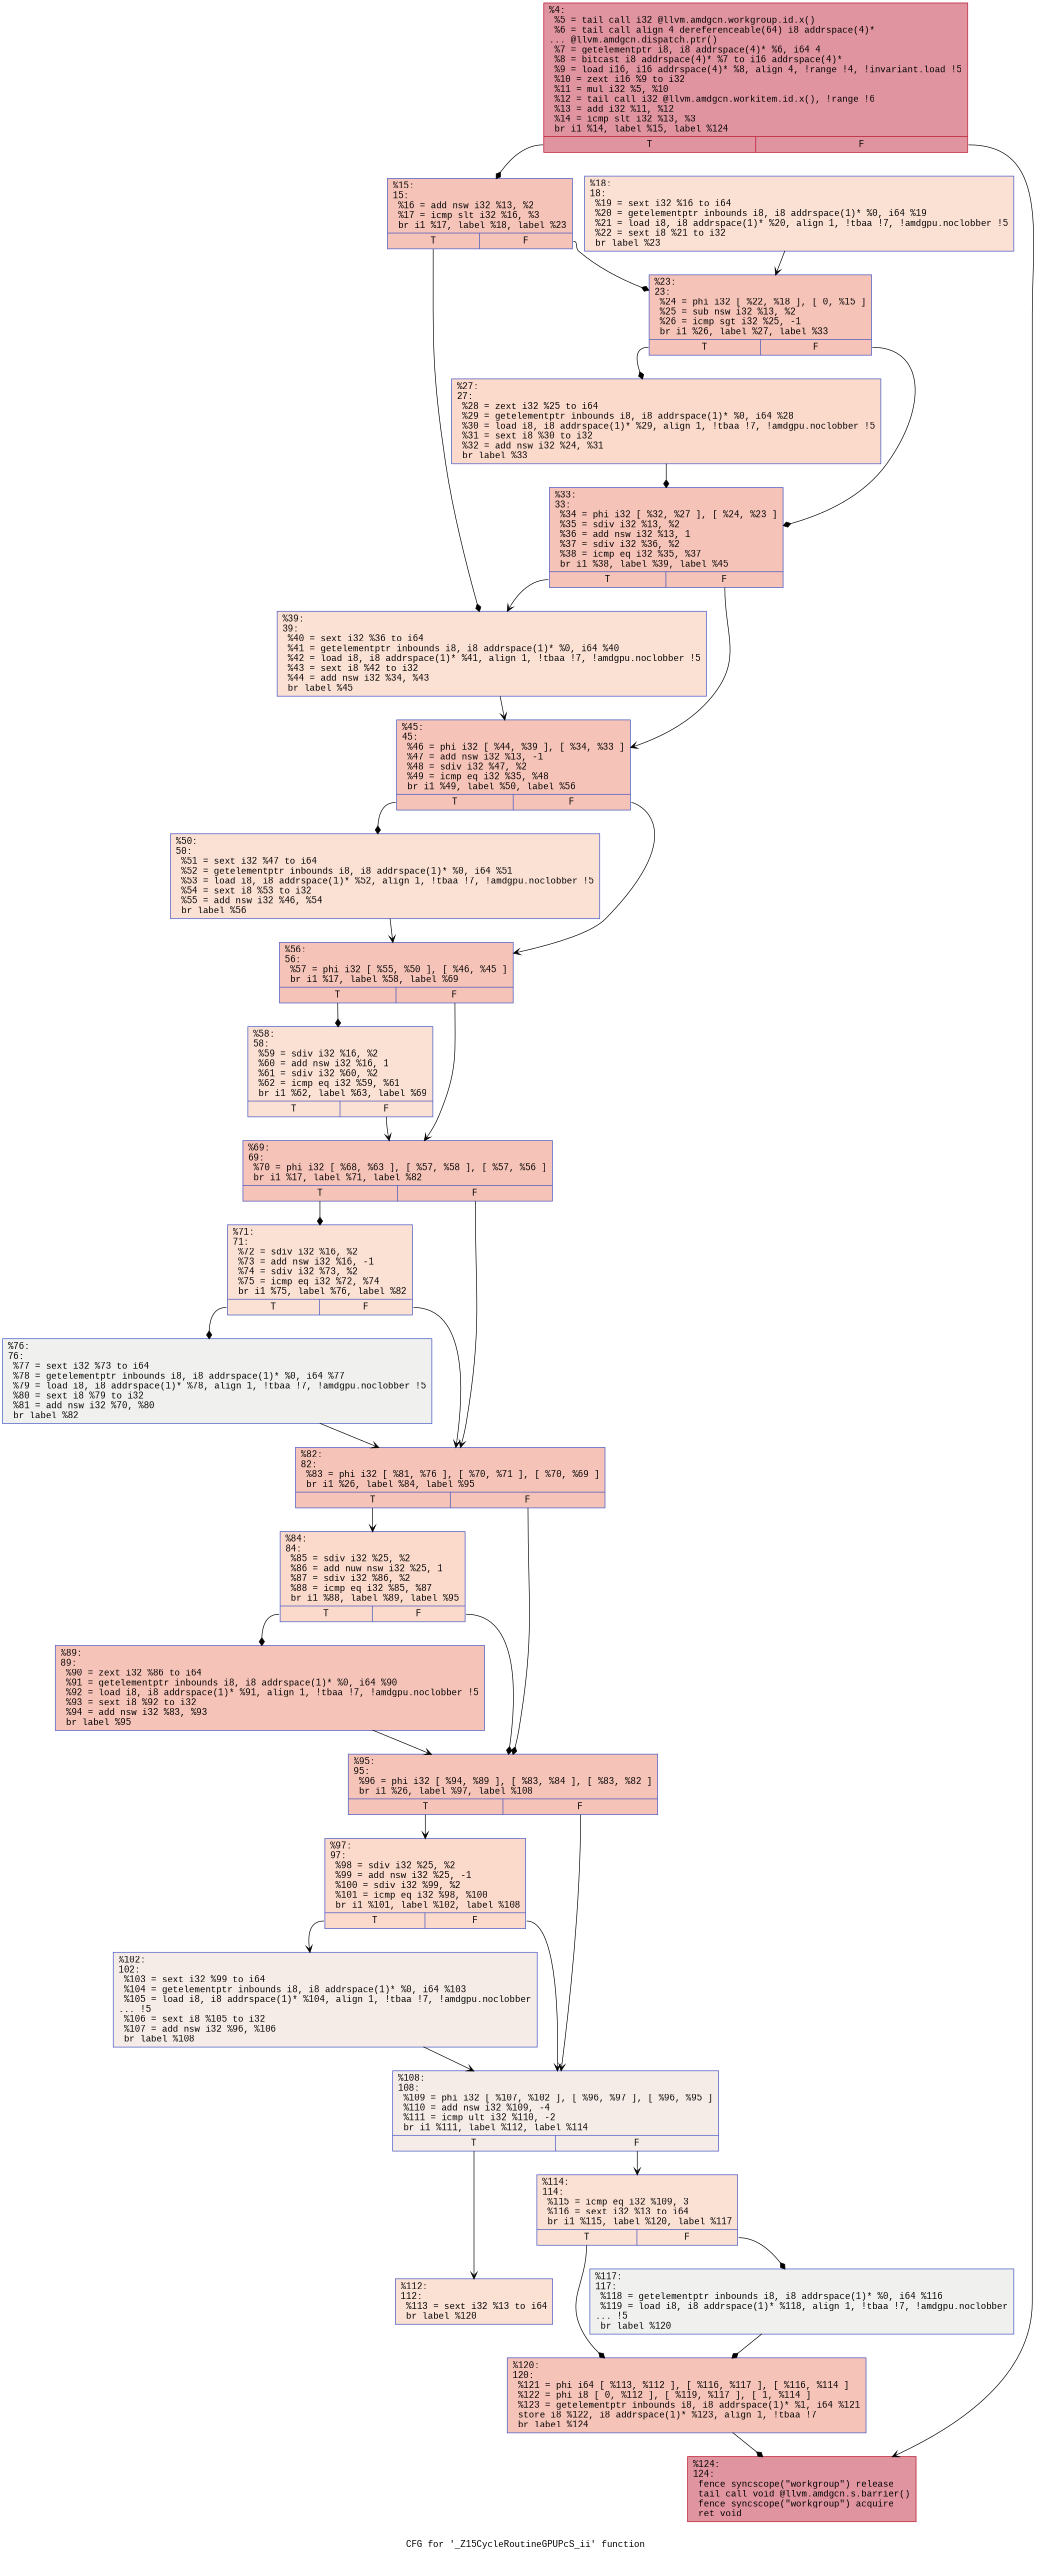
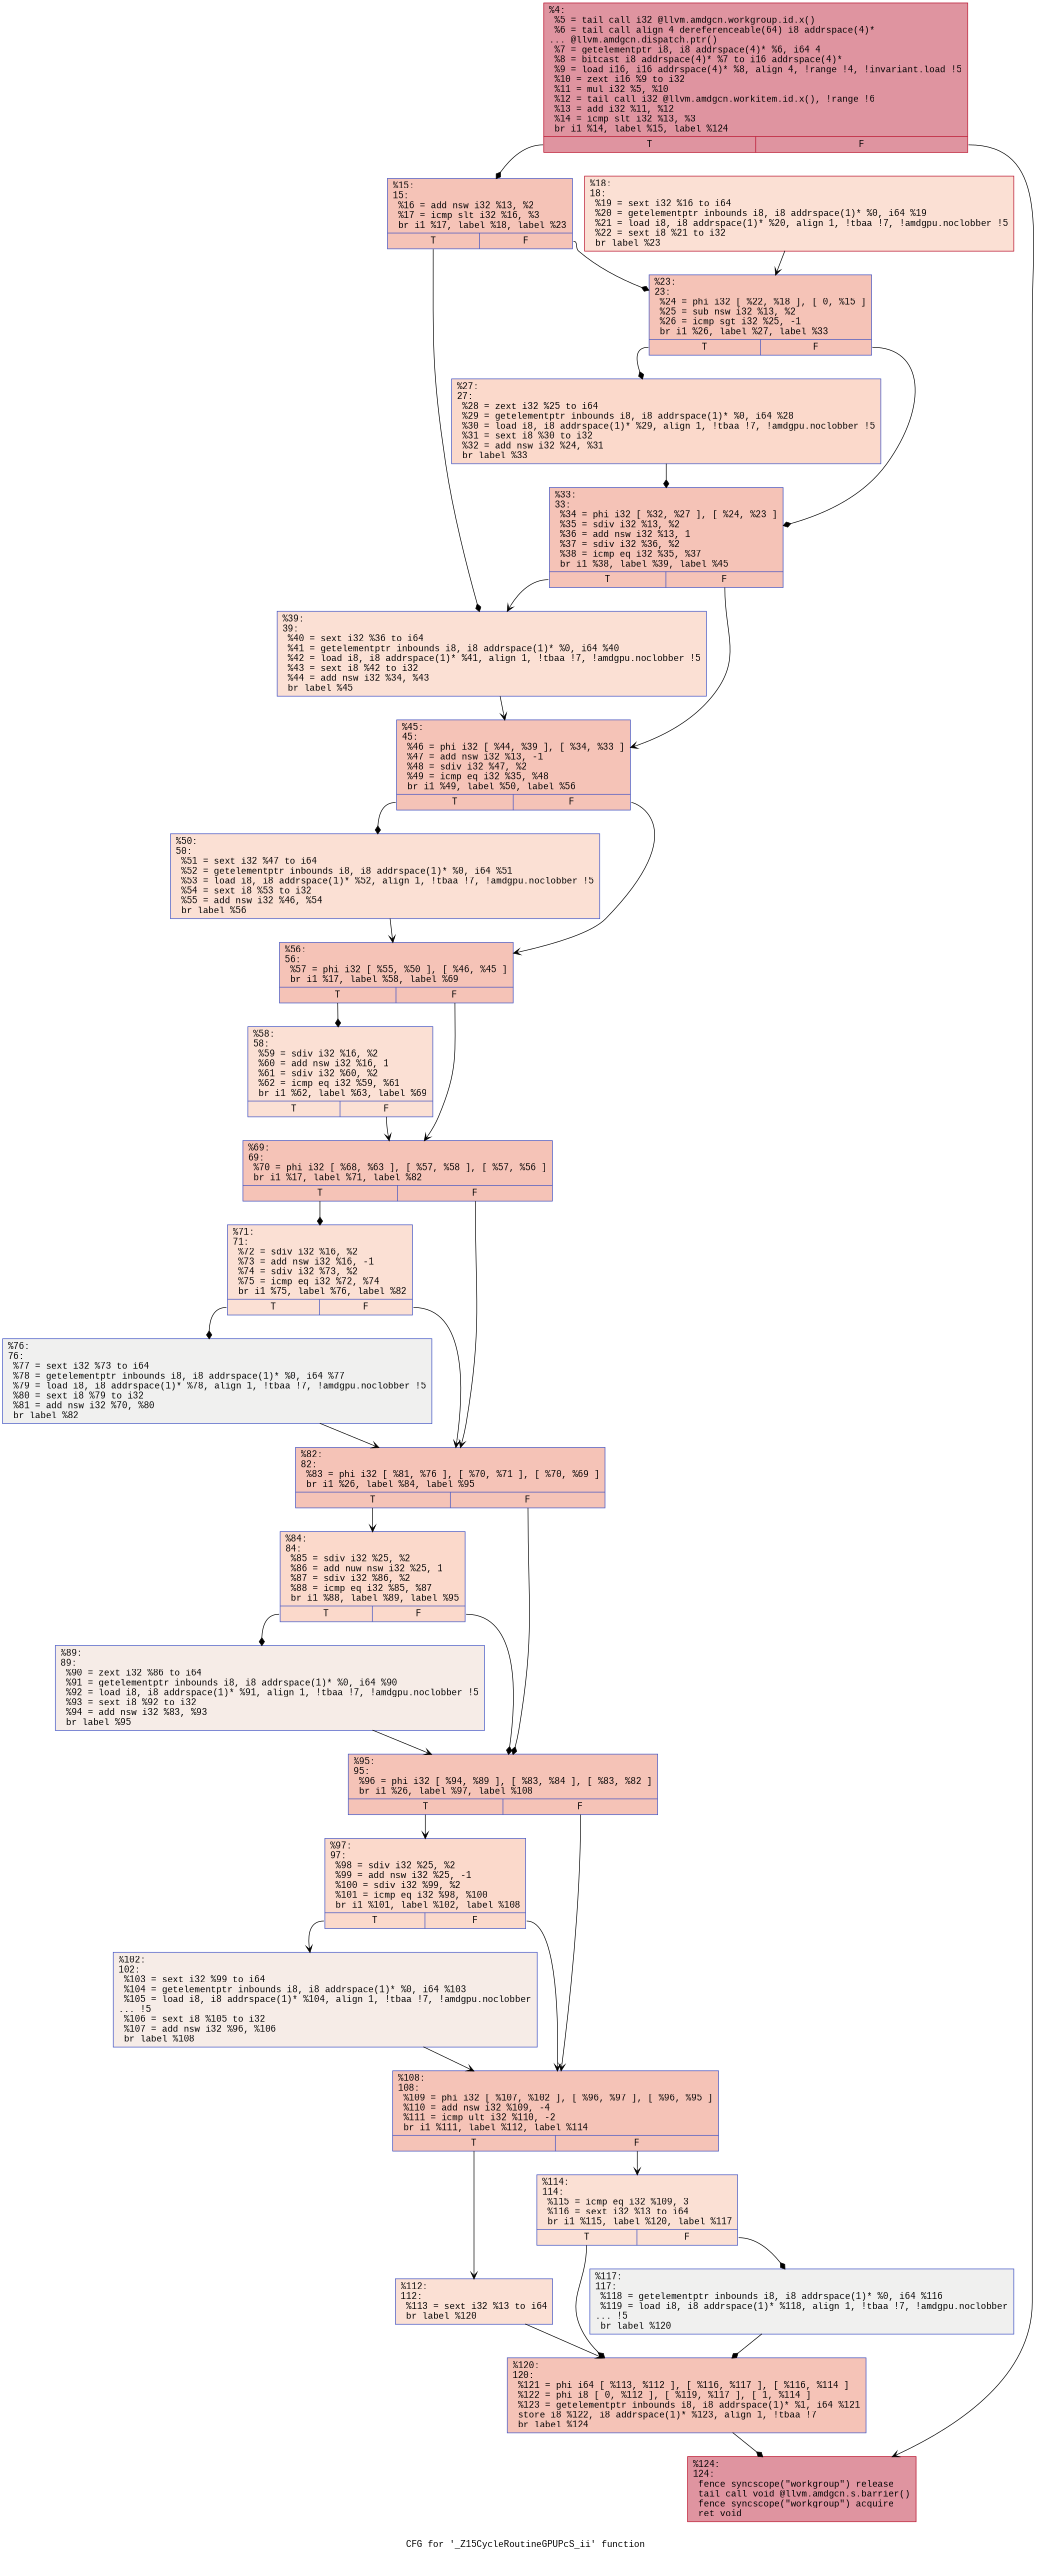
(799, 214) -> (799, 214)
(270, 1688) -> (270, 1688)
(556, 2111) -> (556, 2111)
none -> (561, 2340)
